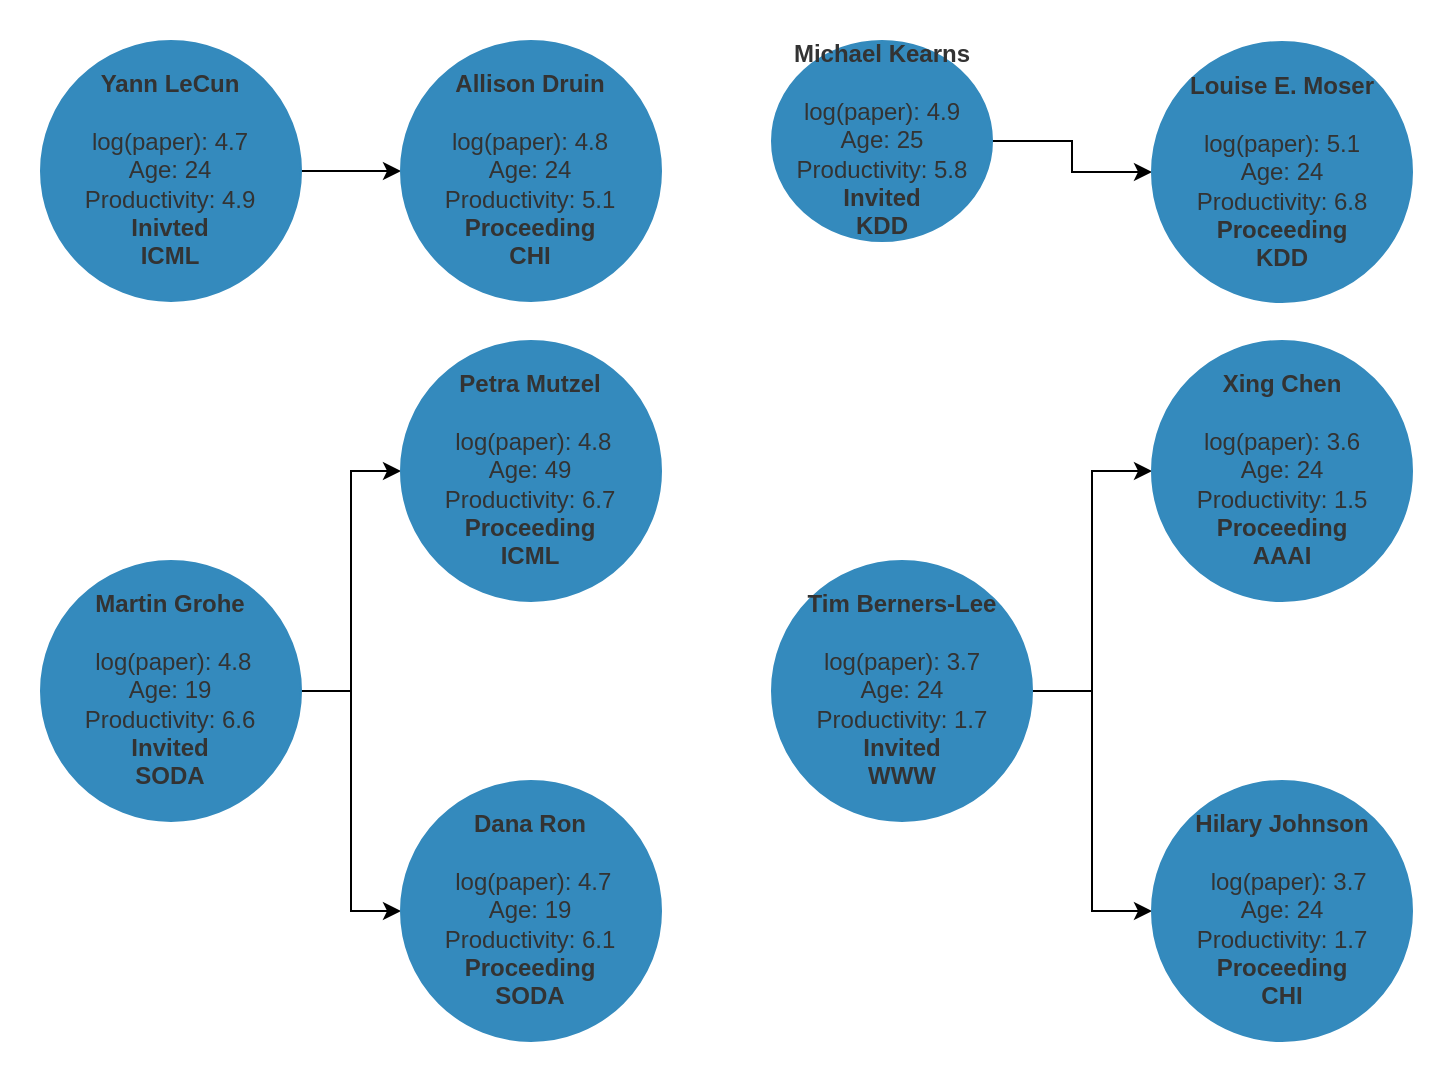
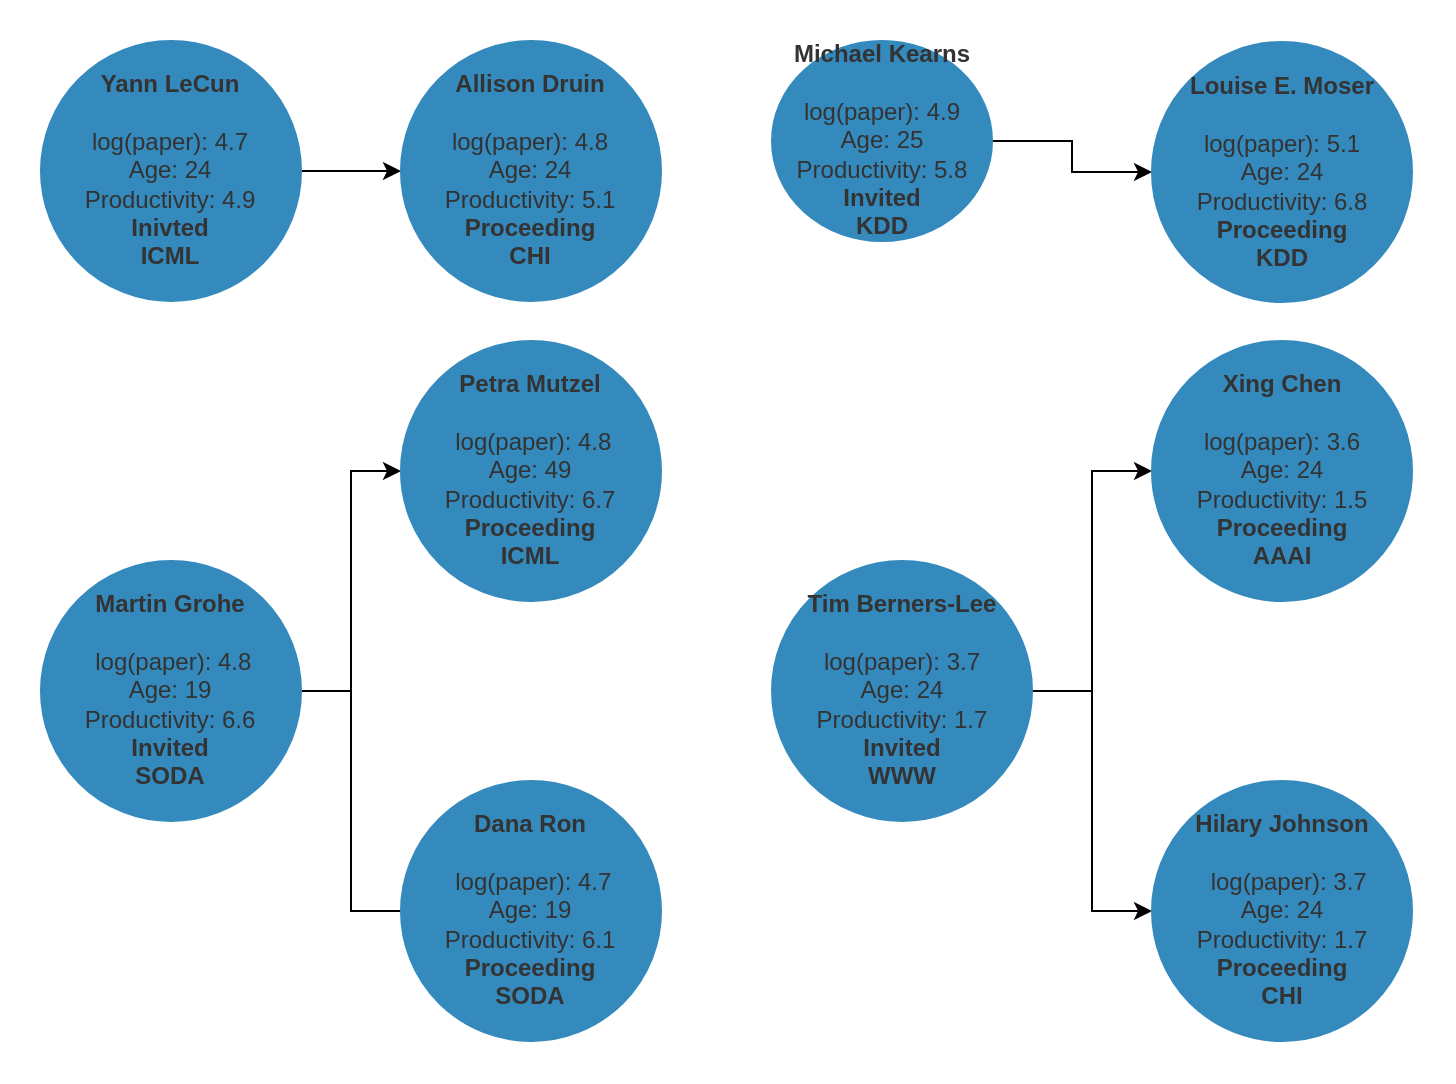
(386, 911) -> (391, 911)
